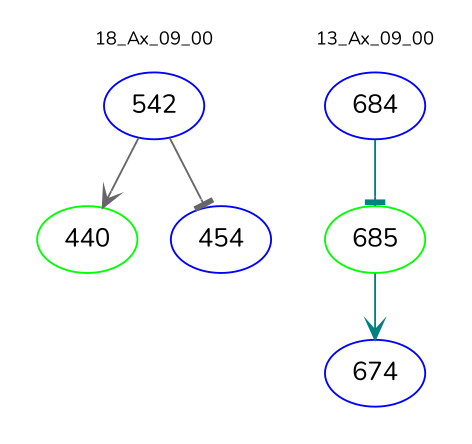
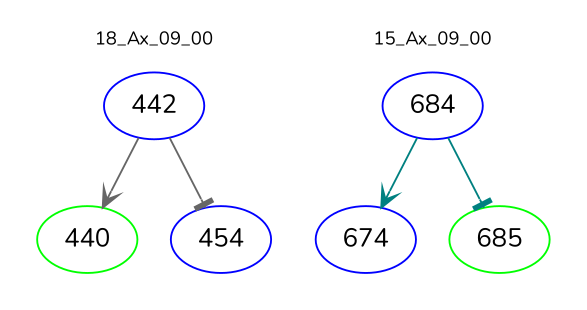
(375, 40) -> (433, 40)
(154, 106) -> (154, 106)
(375, 297) -> (404, 164)
